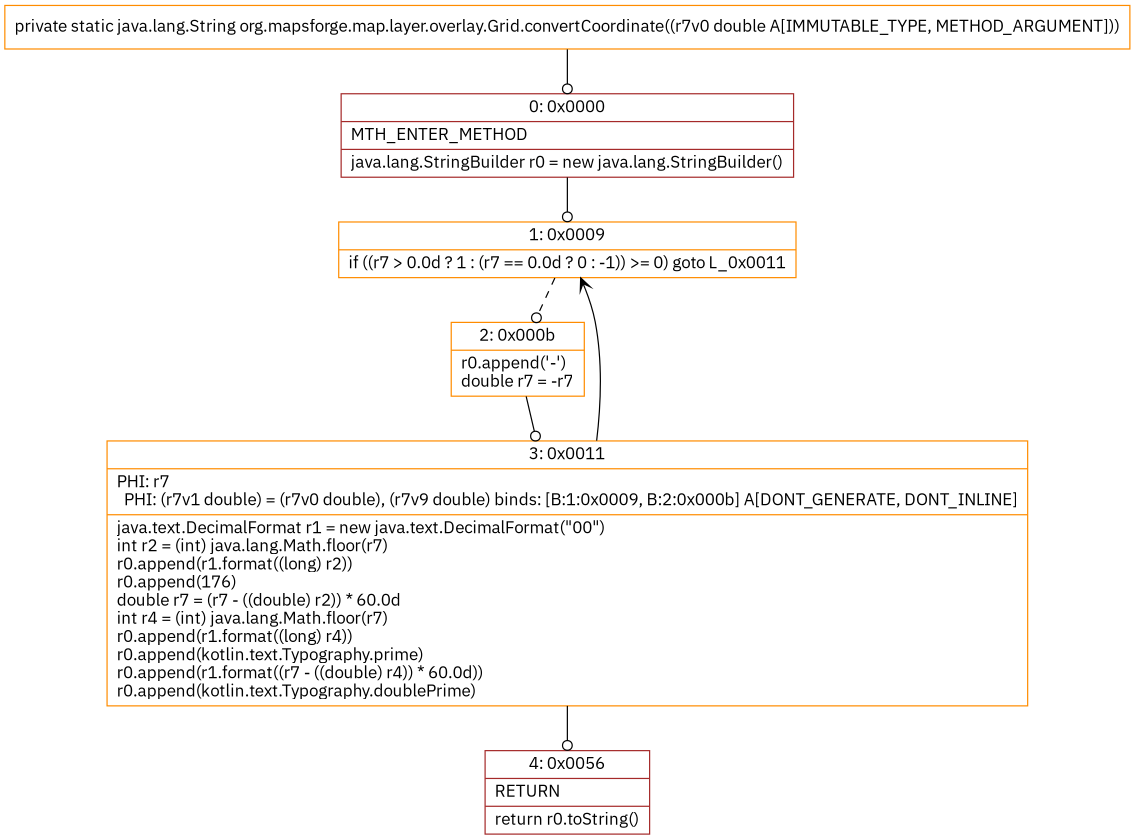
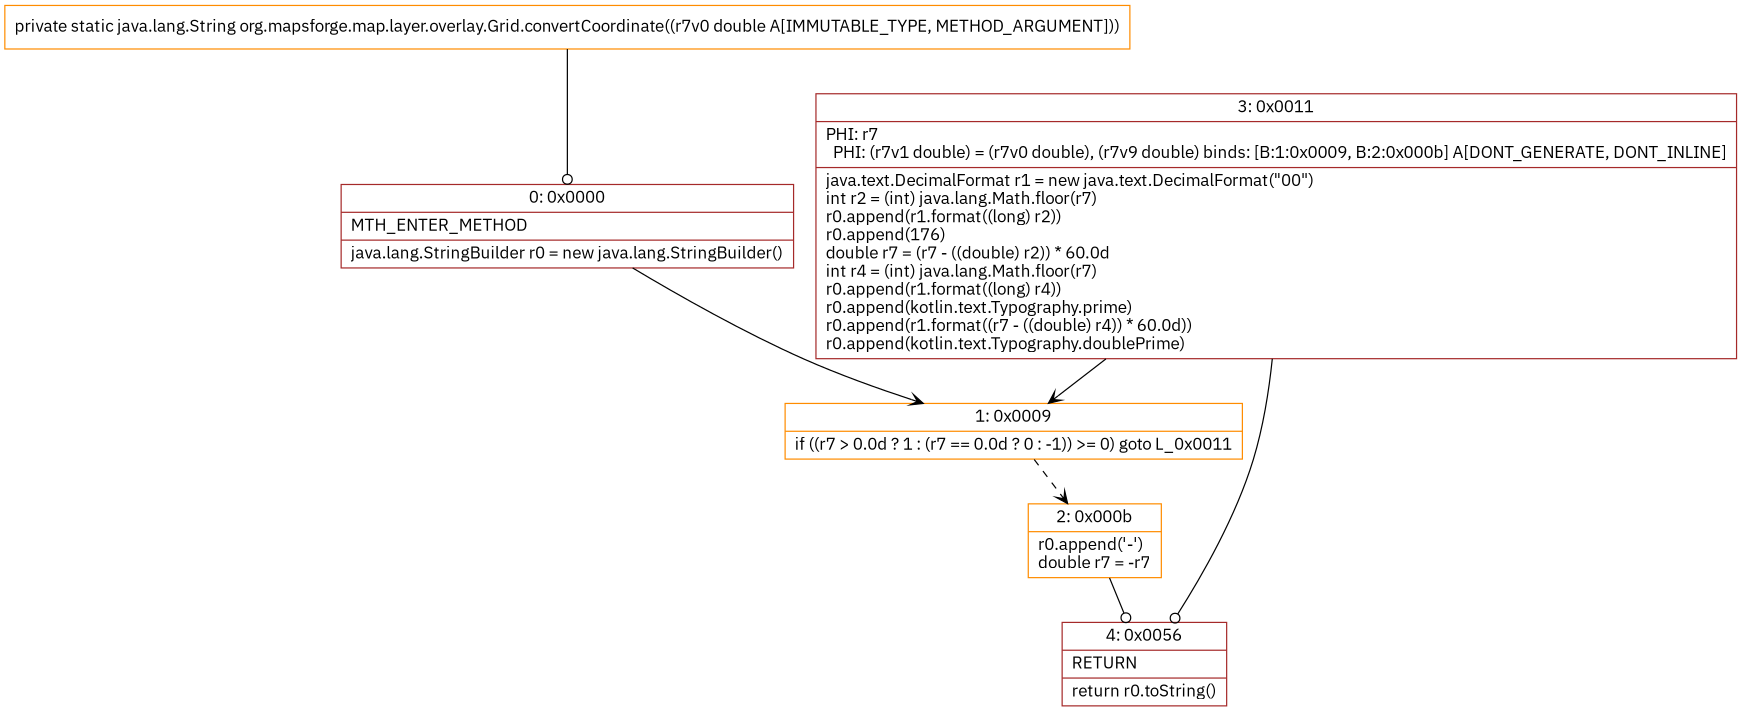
(567, 195) -> (768, 342)
(547, 296) -> (1047, 477)
(530, 414) -> (1117, 595)
(567, 573) -> (1276, 226)
